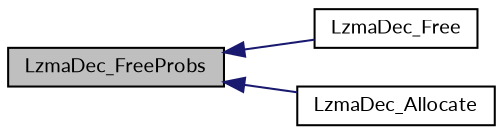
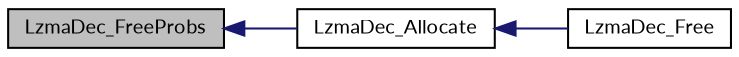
(280, 45) -> (542, 29)
